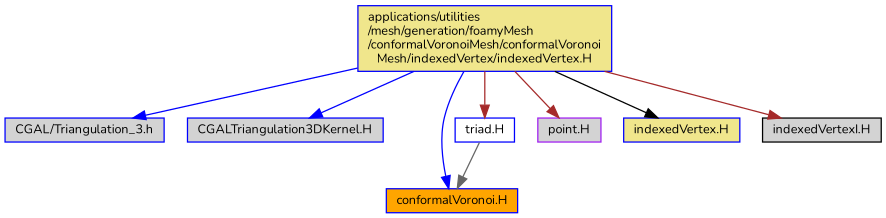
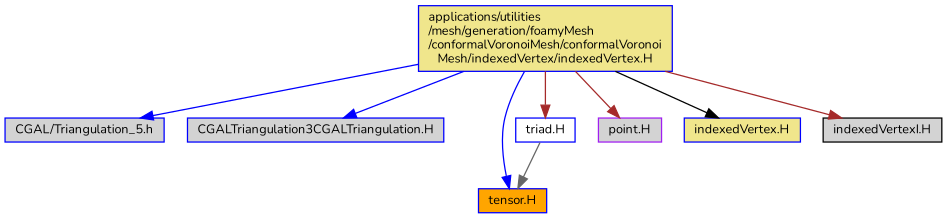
(85, 130) -> (85, 130)
(285, 130) -> (316, 130)
(452, 201) -> (513, 201)
